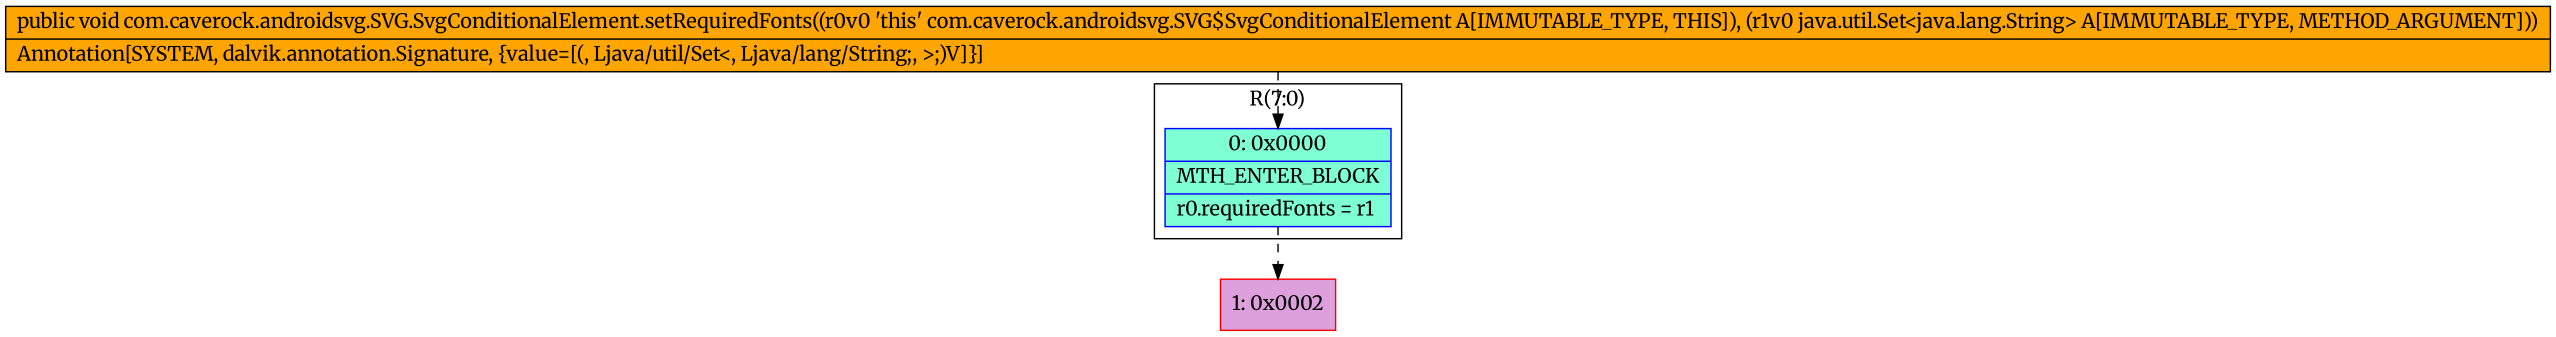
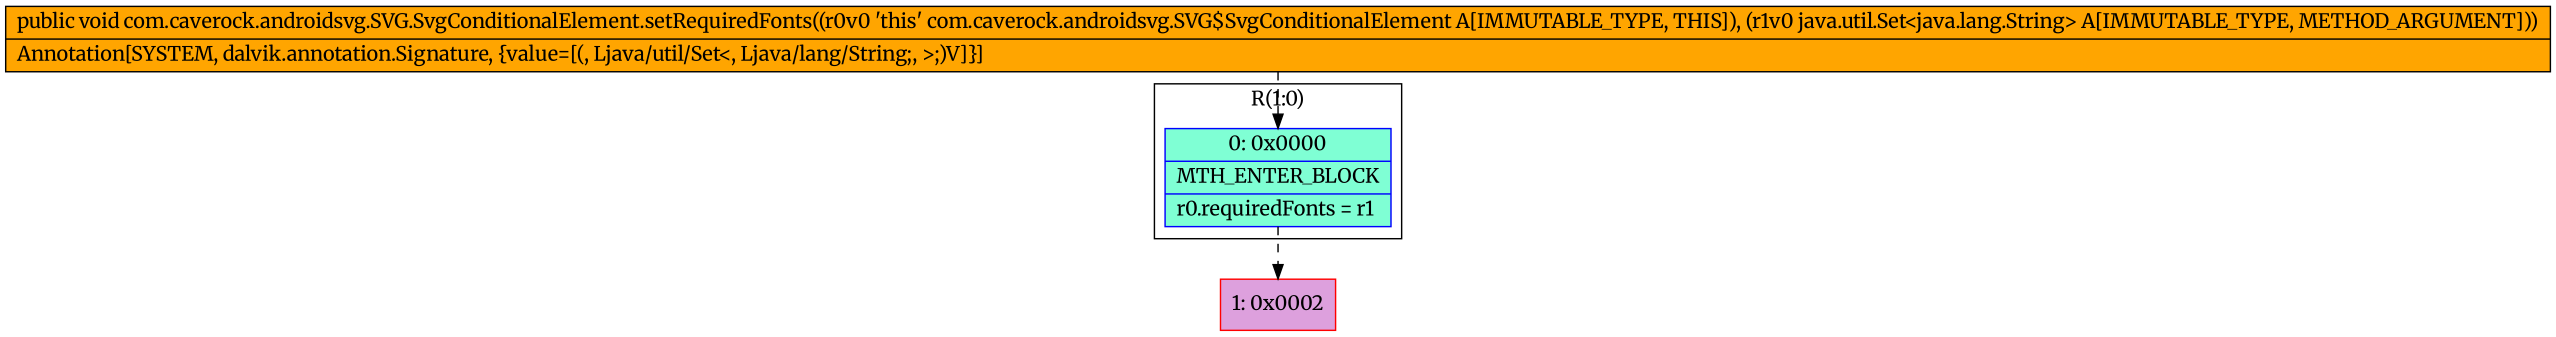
(1278, 100) -> (1278, 100)
